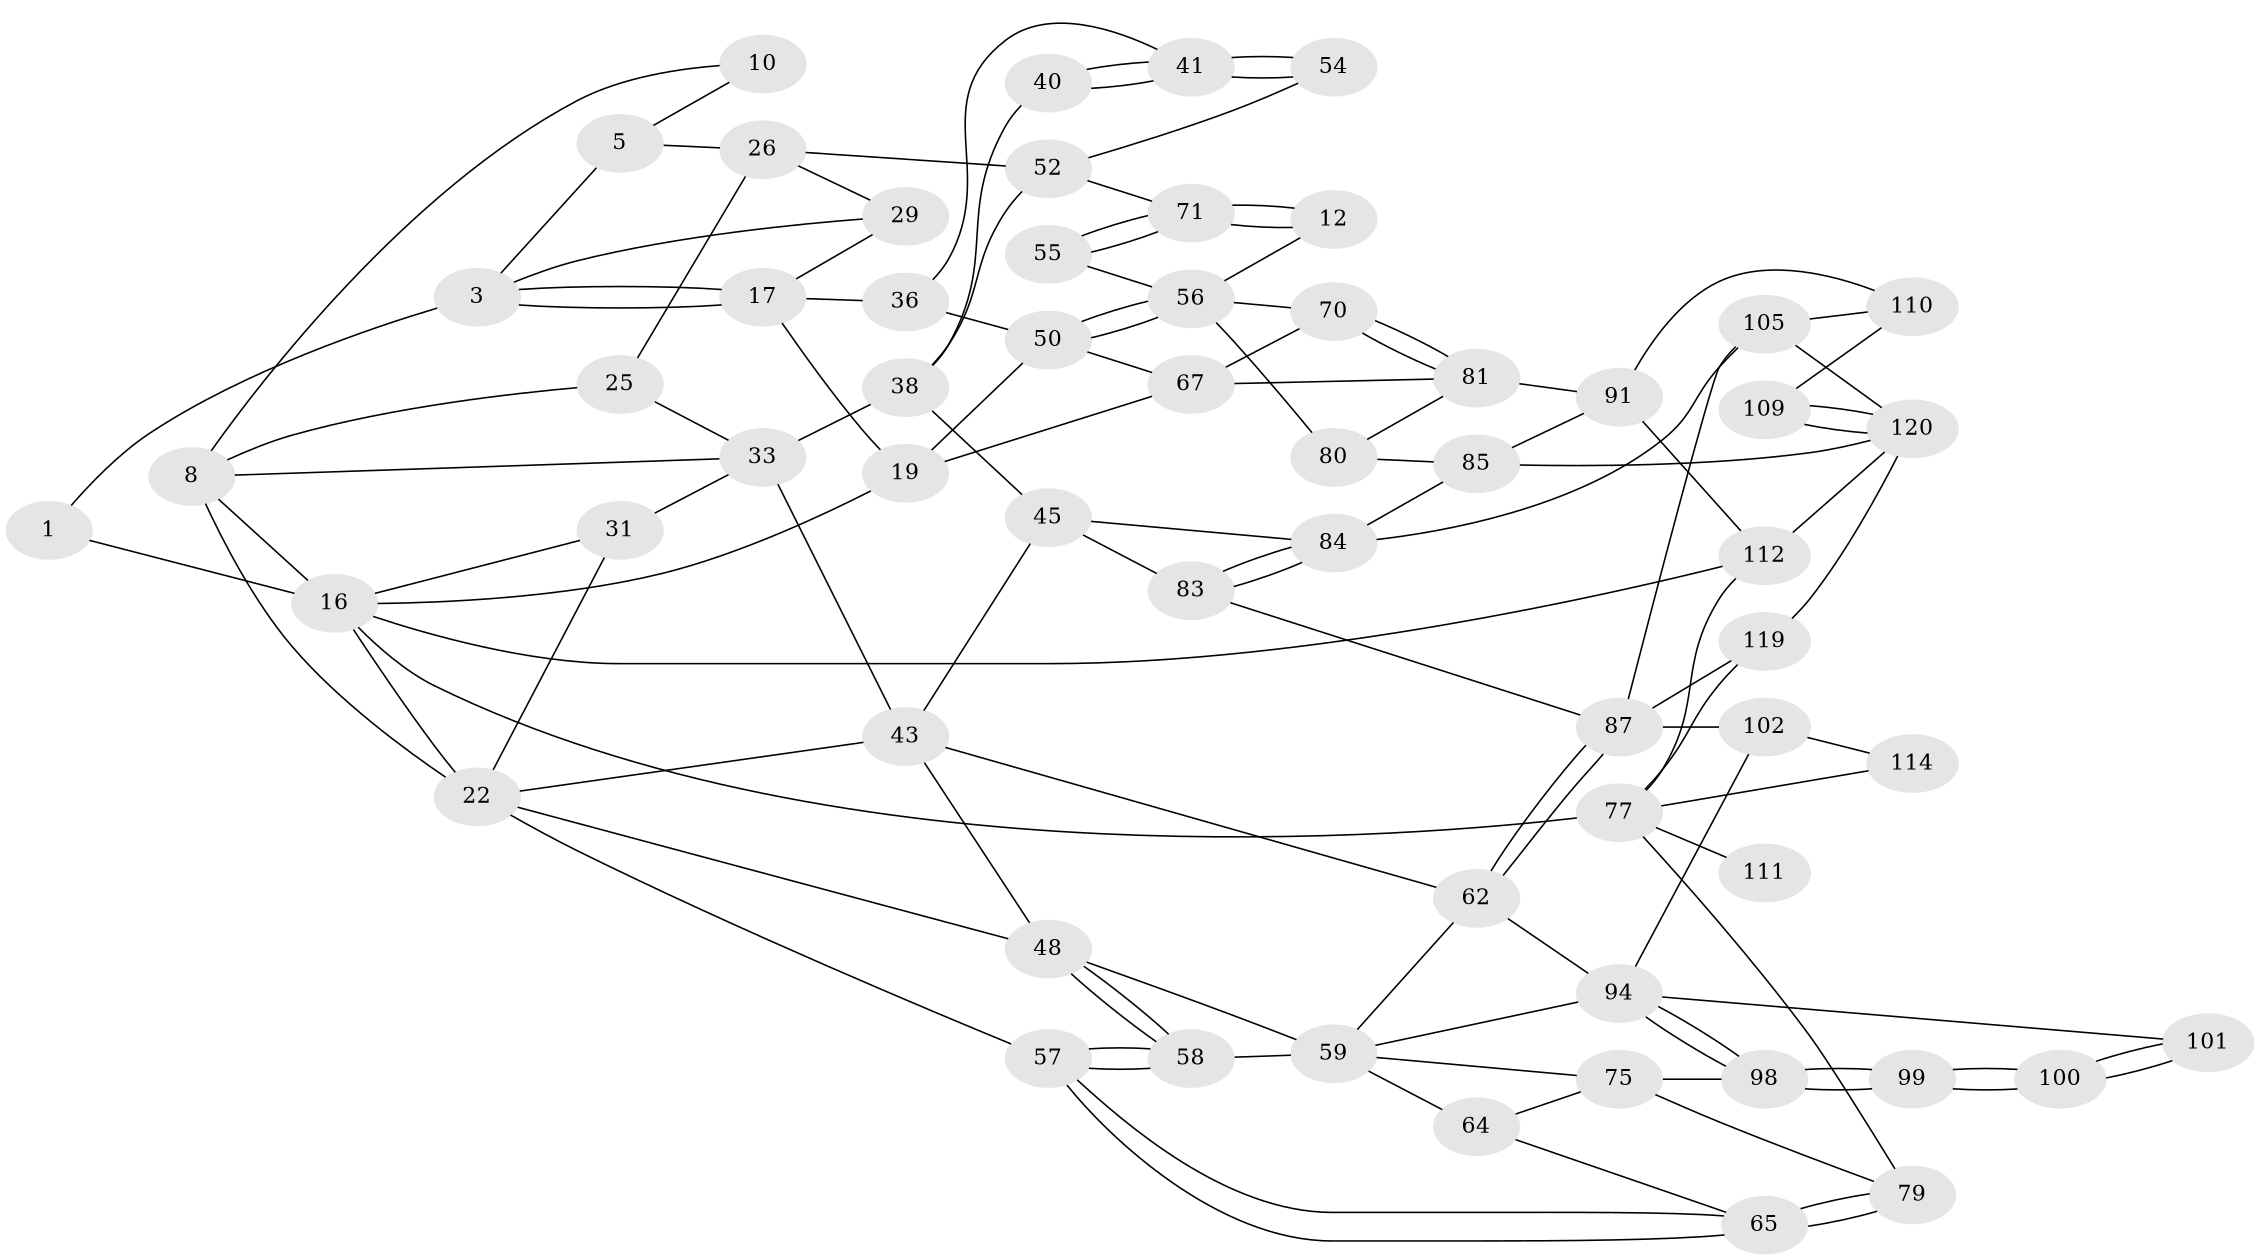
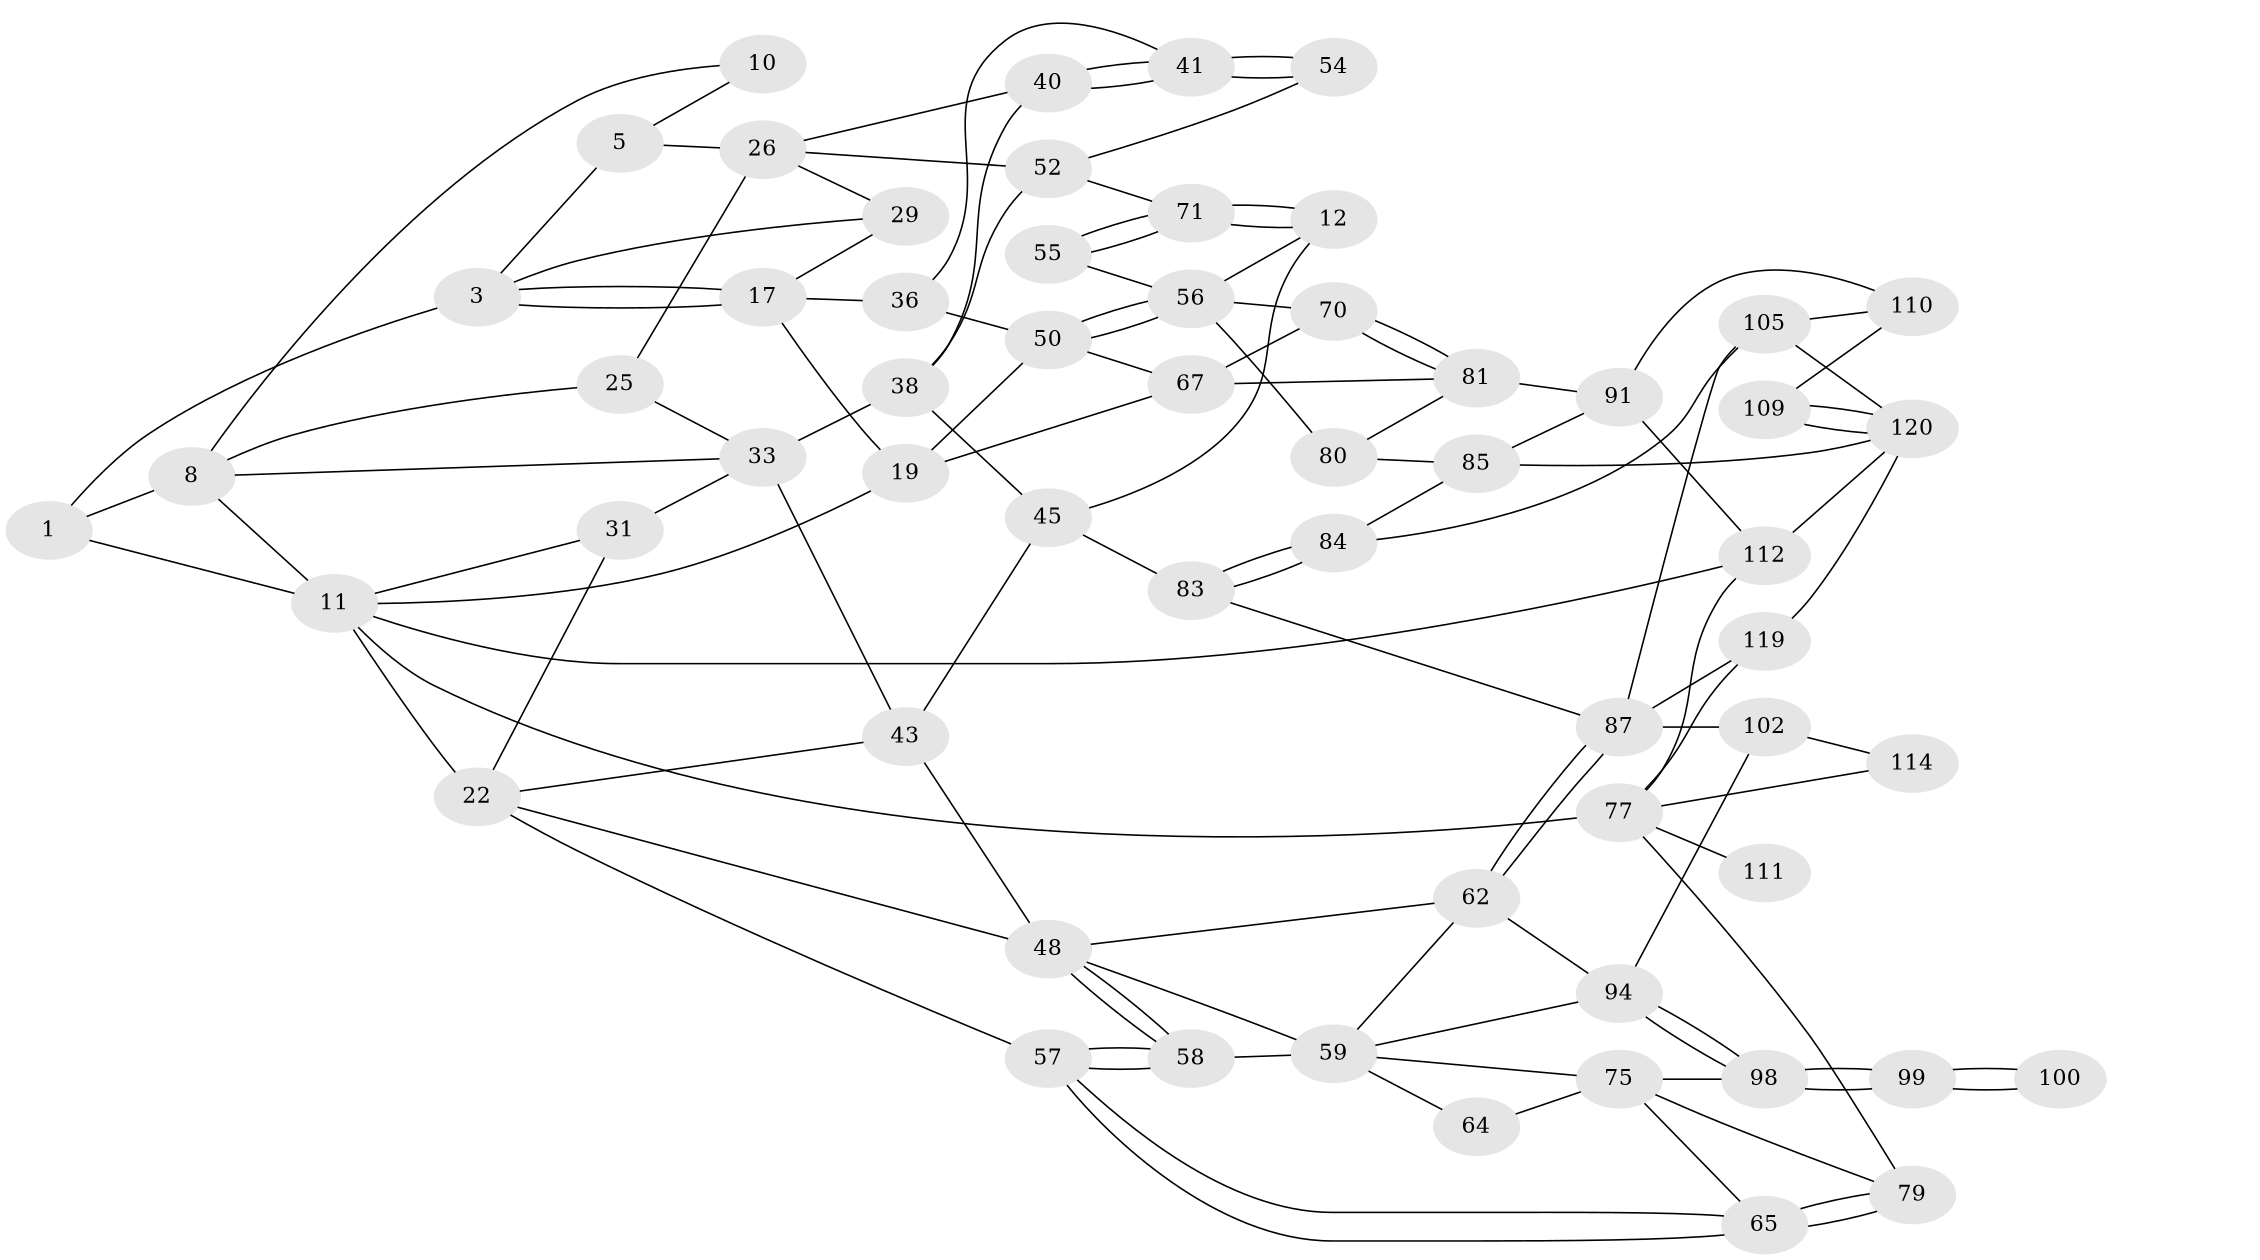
none -> (906, 116)
(1191, 530) -> (1244, 413)
(335, 603) -> (335, 603)
(304, 659) -> (120, 504)
(1191, 817) -> (1263, 924)
(2208, 1043) -> none
(1621, 1176) -> (1692, 1152)
